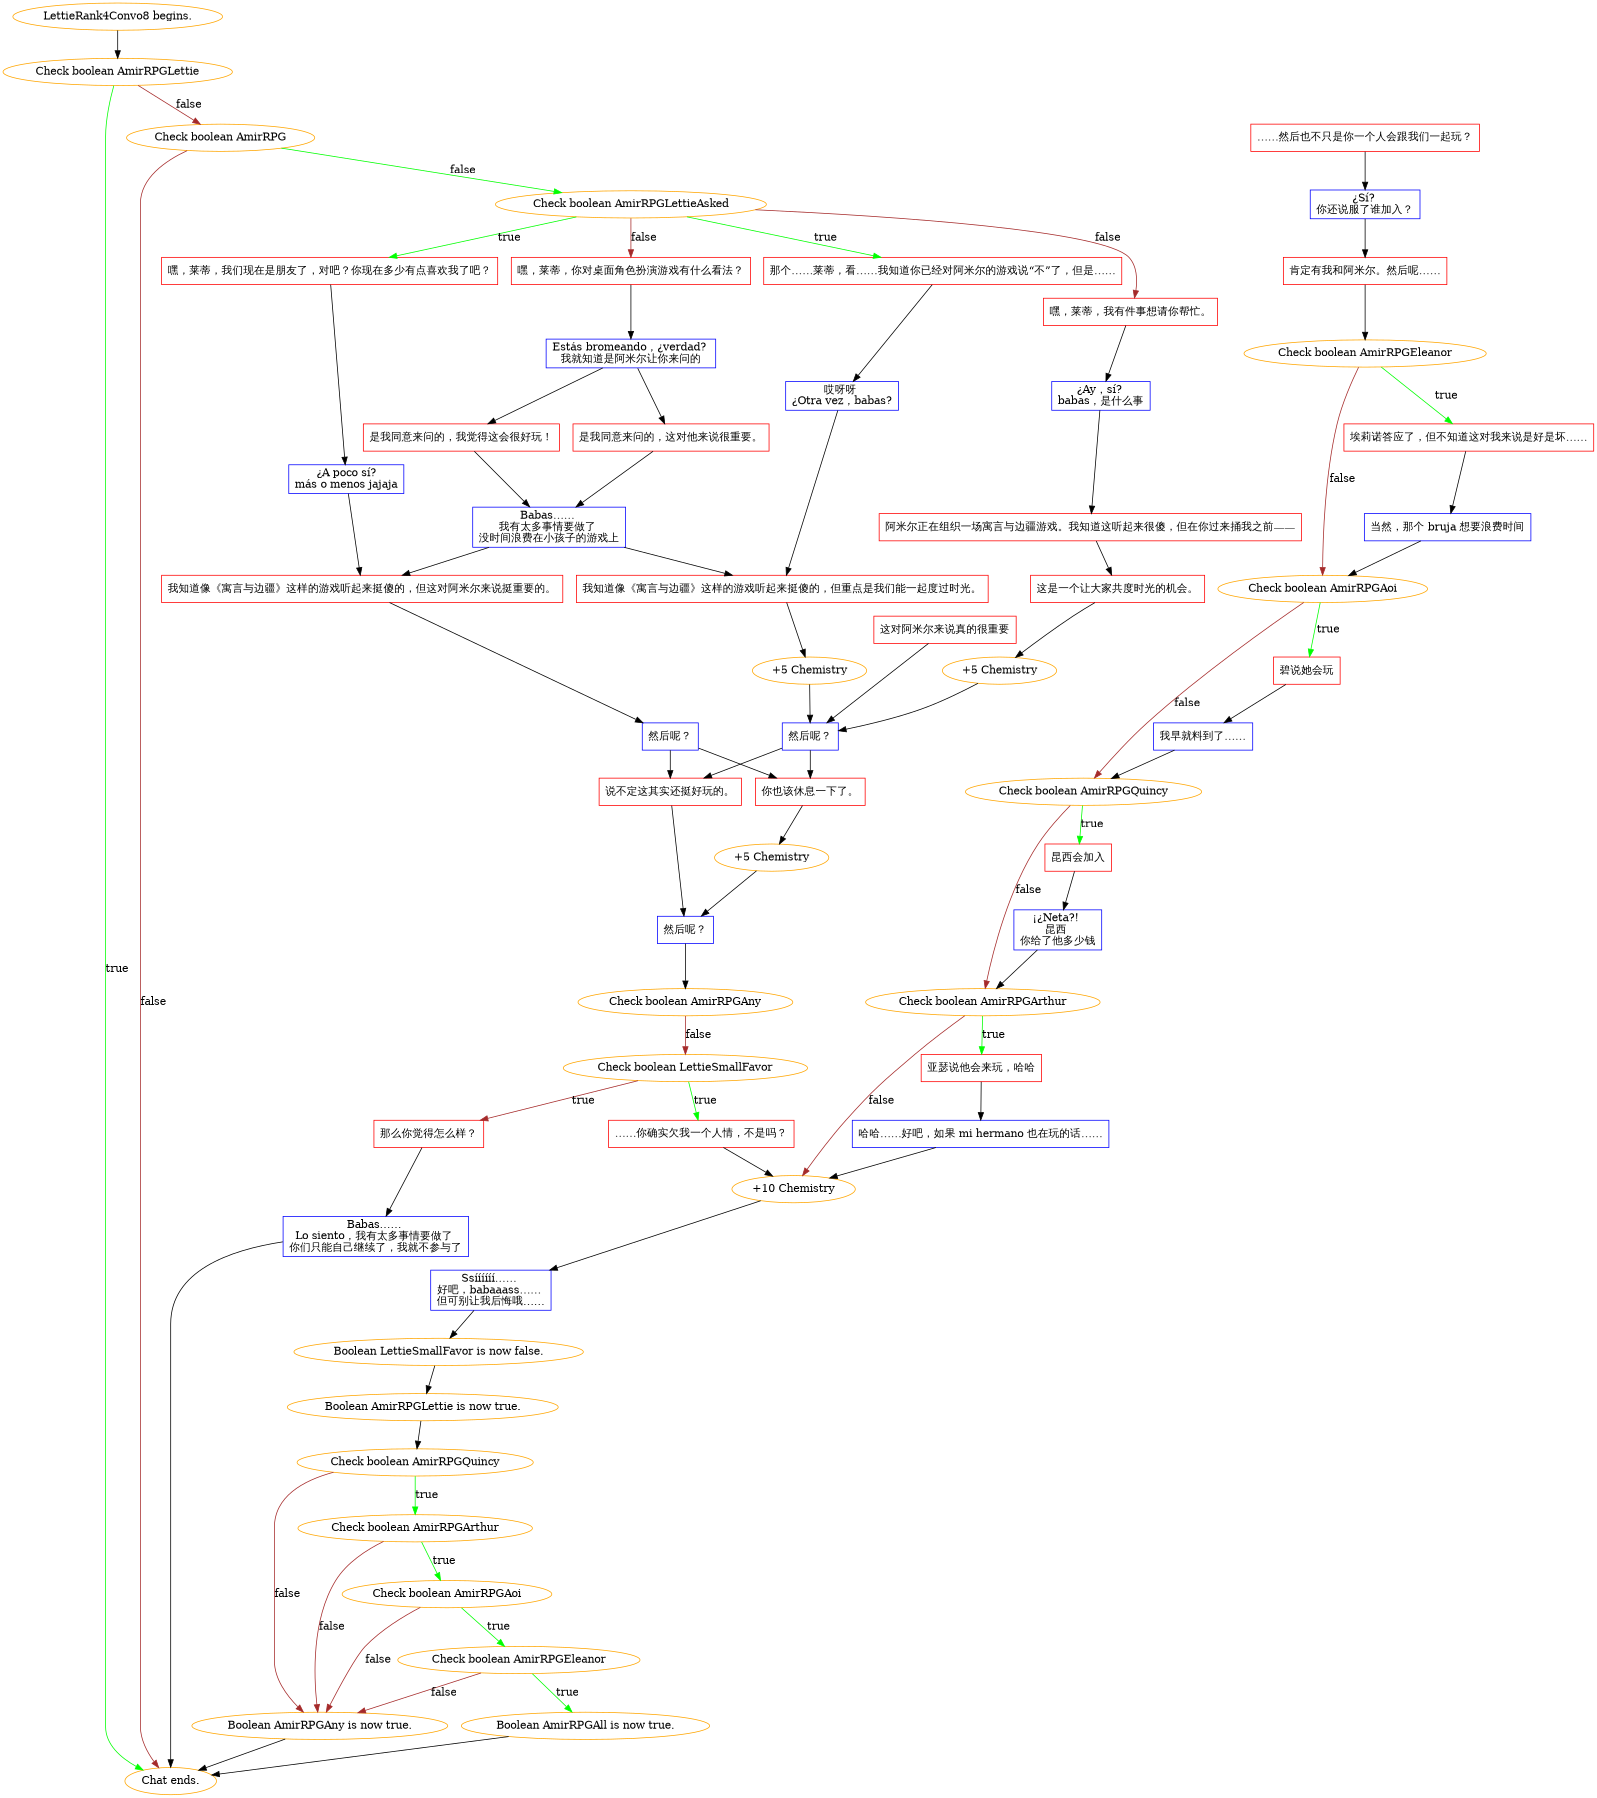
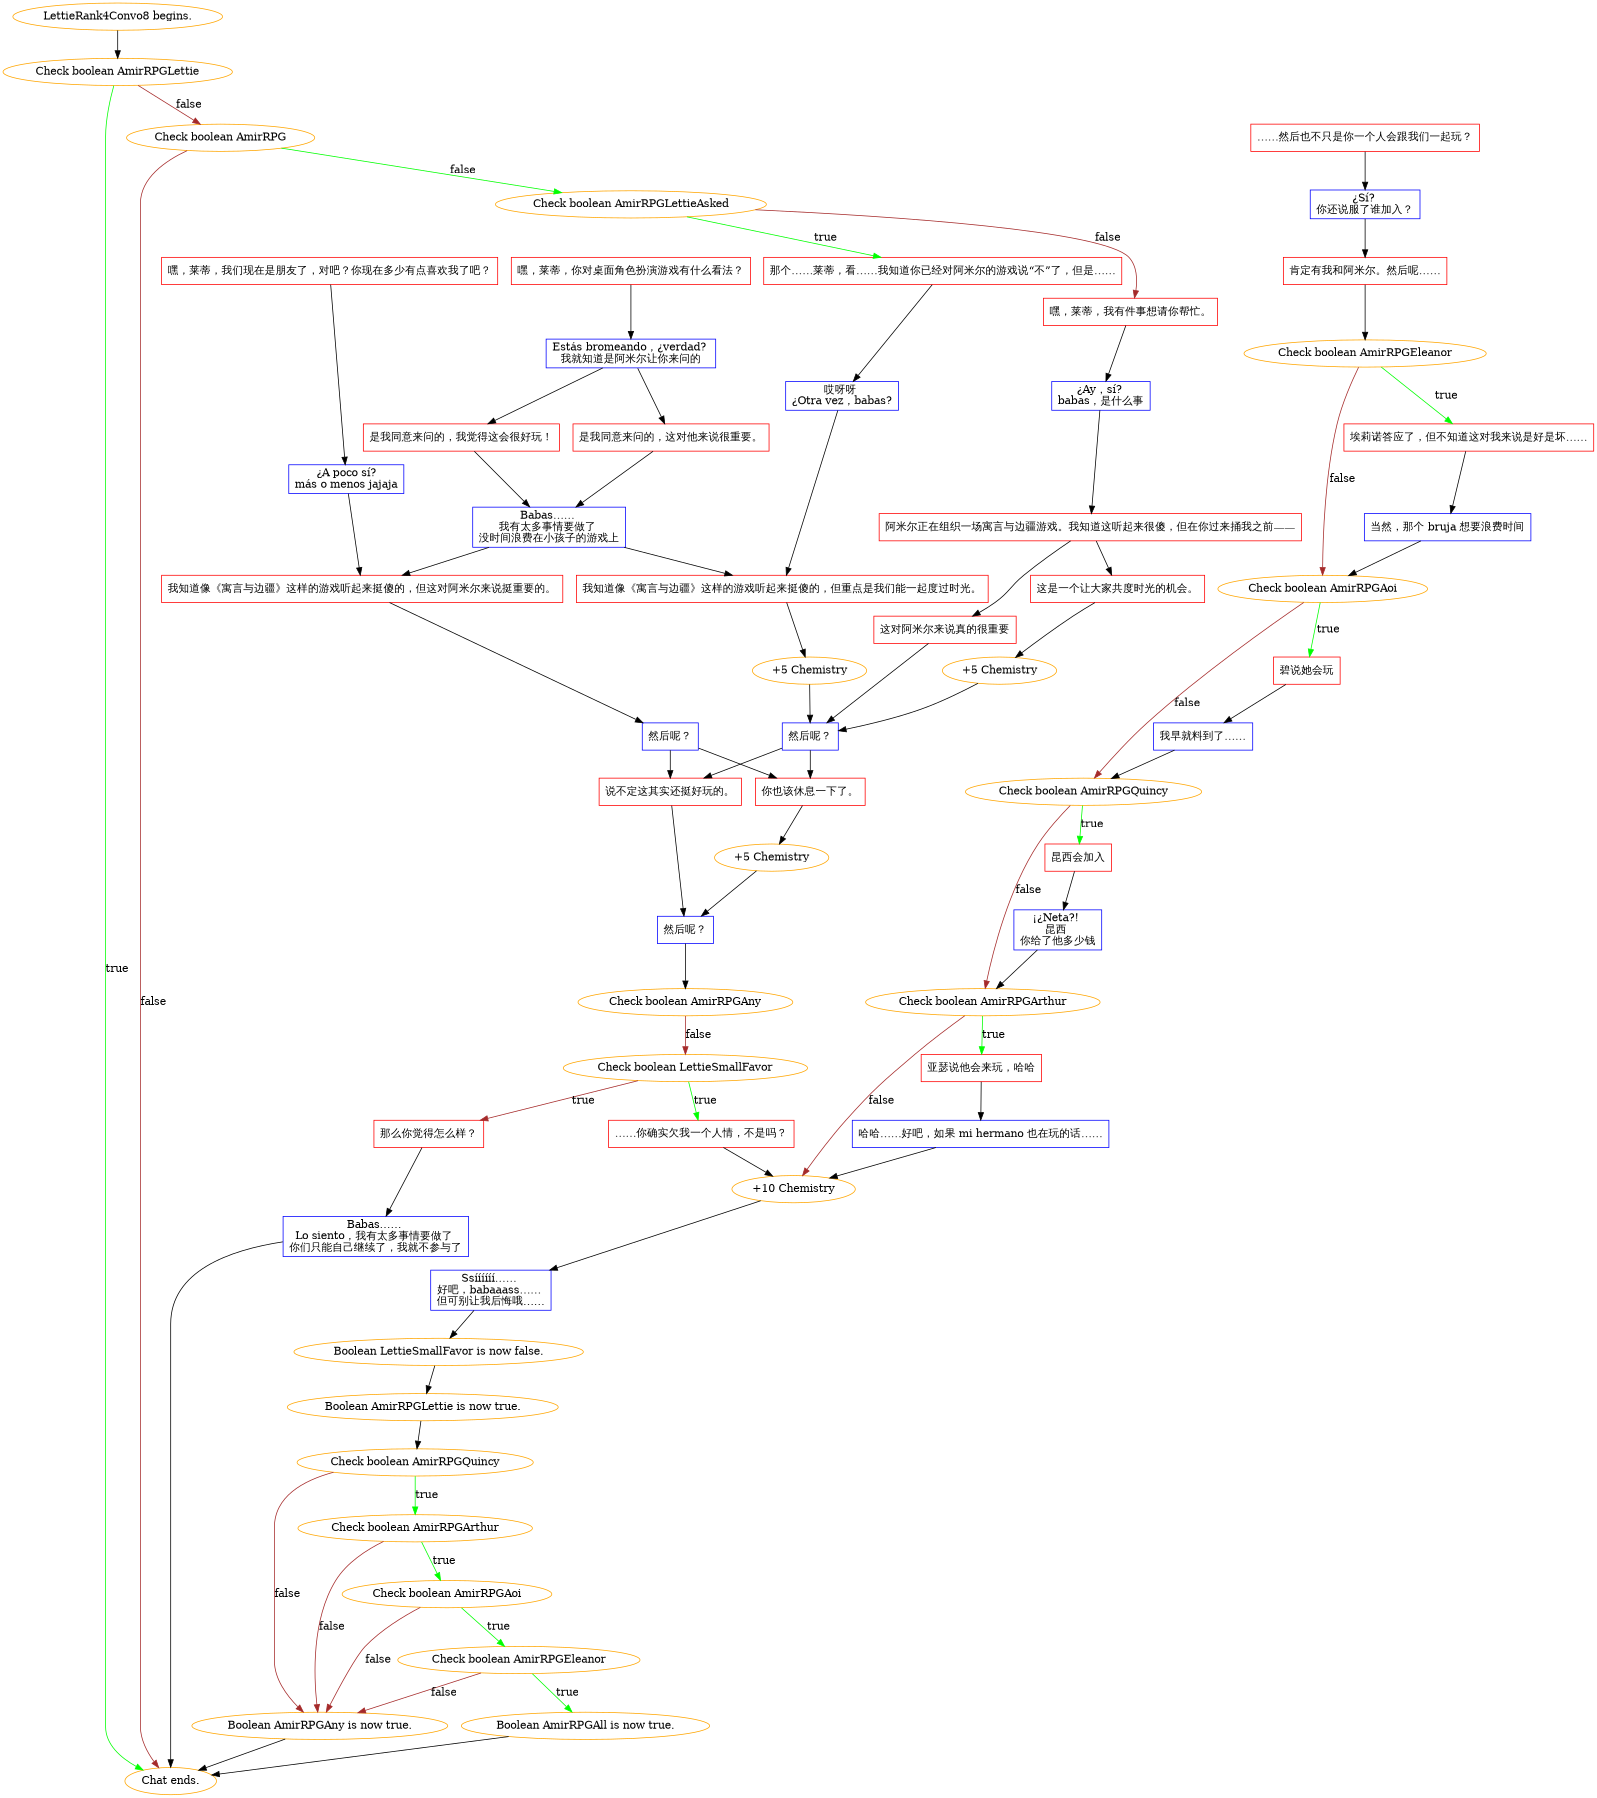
(631, 234) -> none
(487, 236) -> none
none -> (1024, 575)
